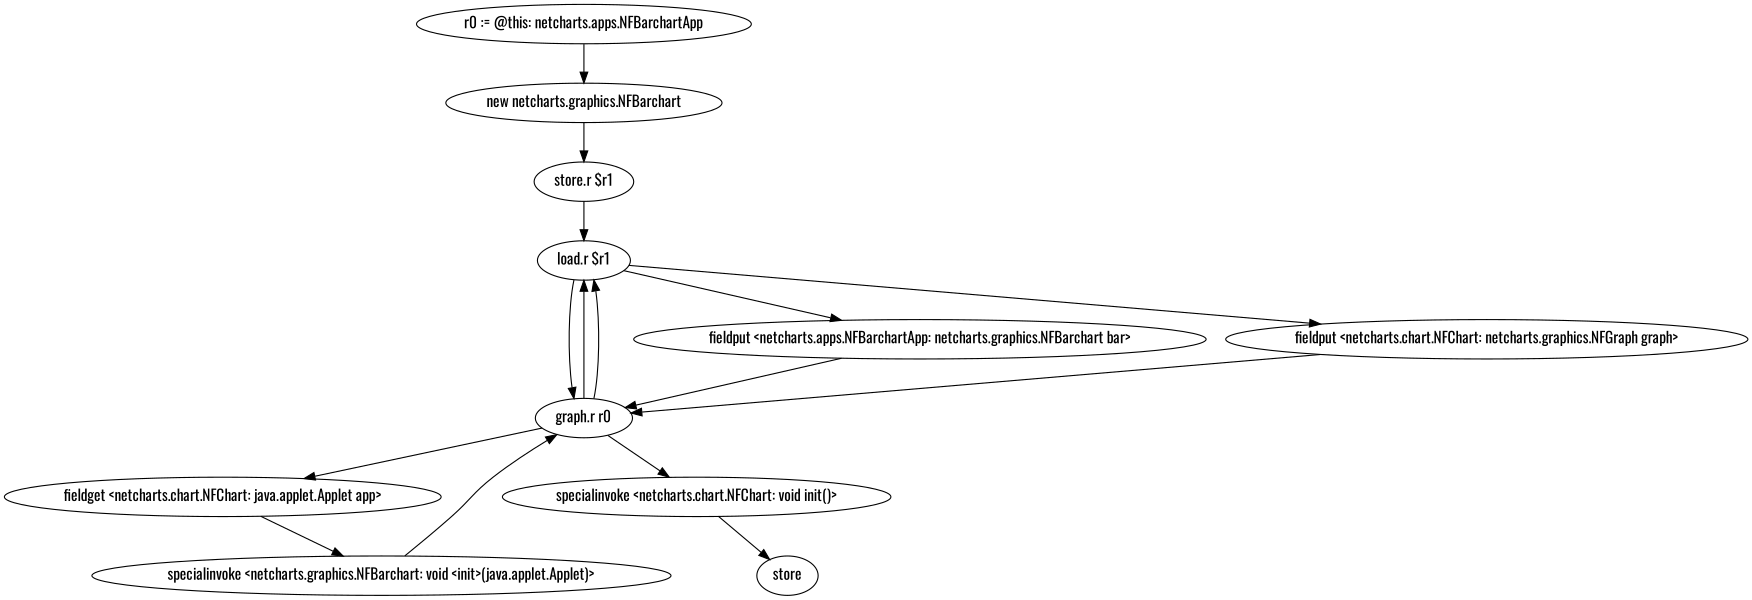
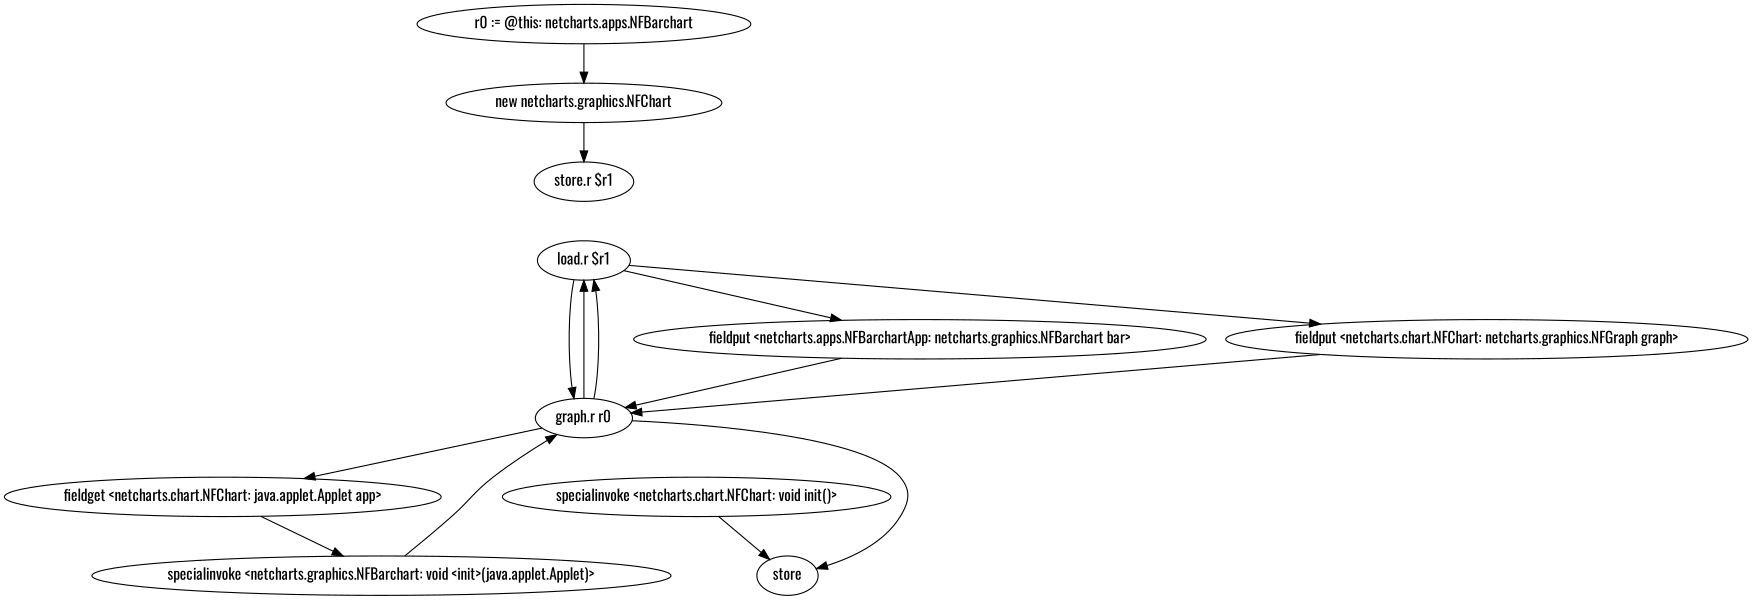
(584, 24) -> (584, 24)
(584, 103) -> (584, 103)
(584, 216) -> none
(634, 453) -> (835, 446)
